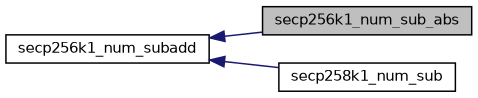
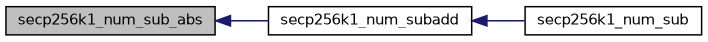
(244, 34) -> (250, 21)
(367, 77) -> (613, 21)
